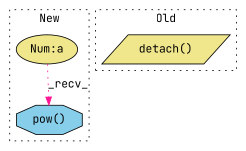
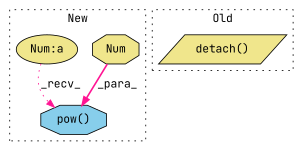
none -> (116, 49)
